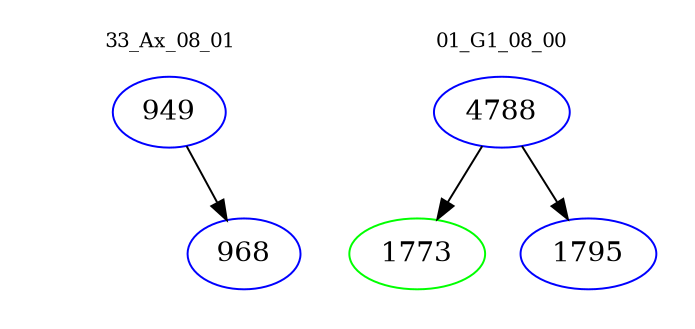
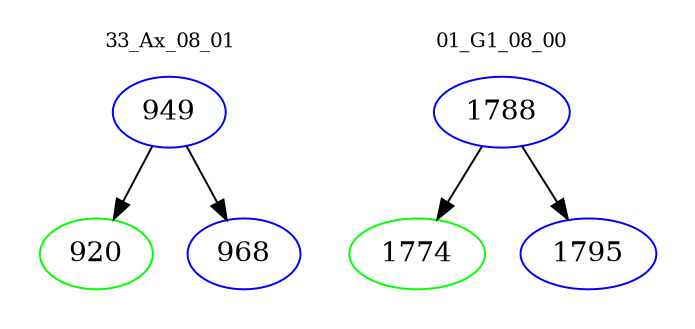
(502, 112) -> (502, 112)
none -> (96, 254)
(417, 254) -> (417, 254)
